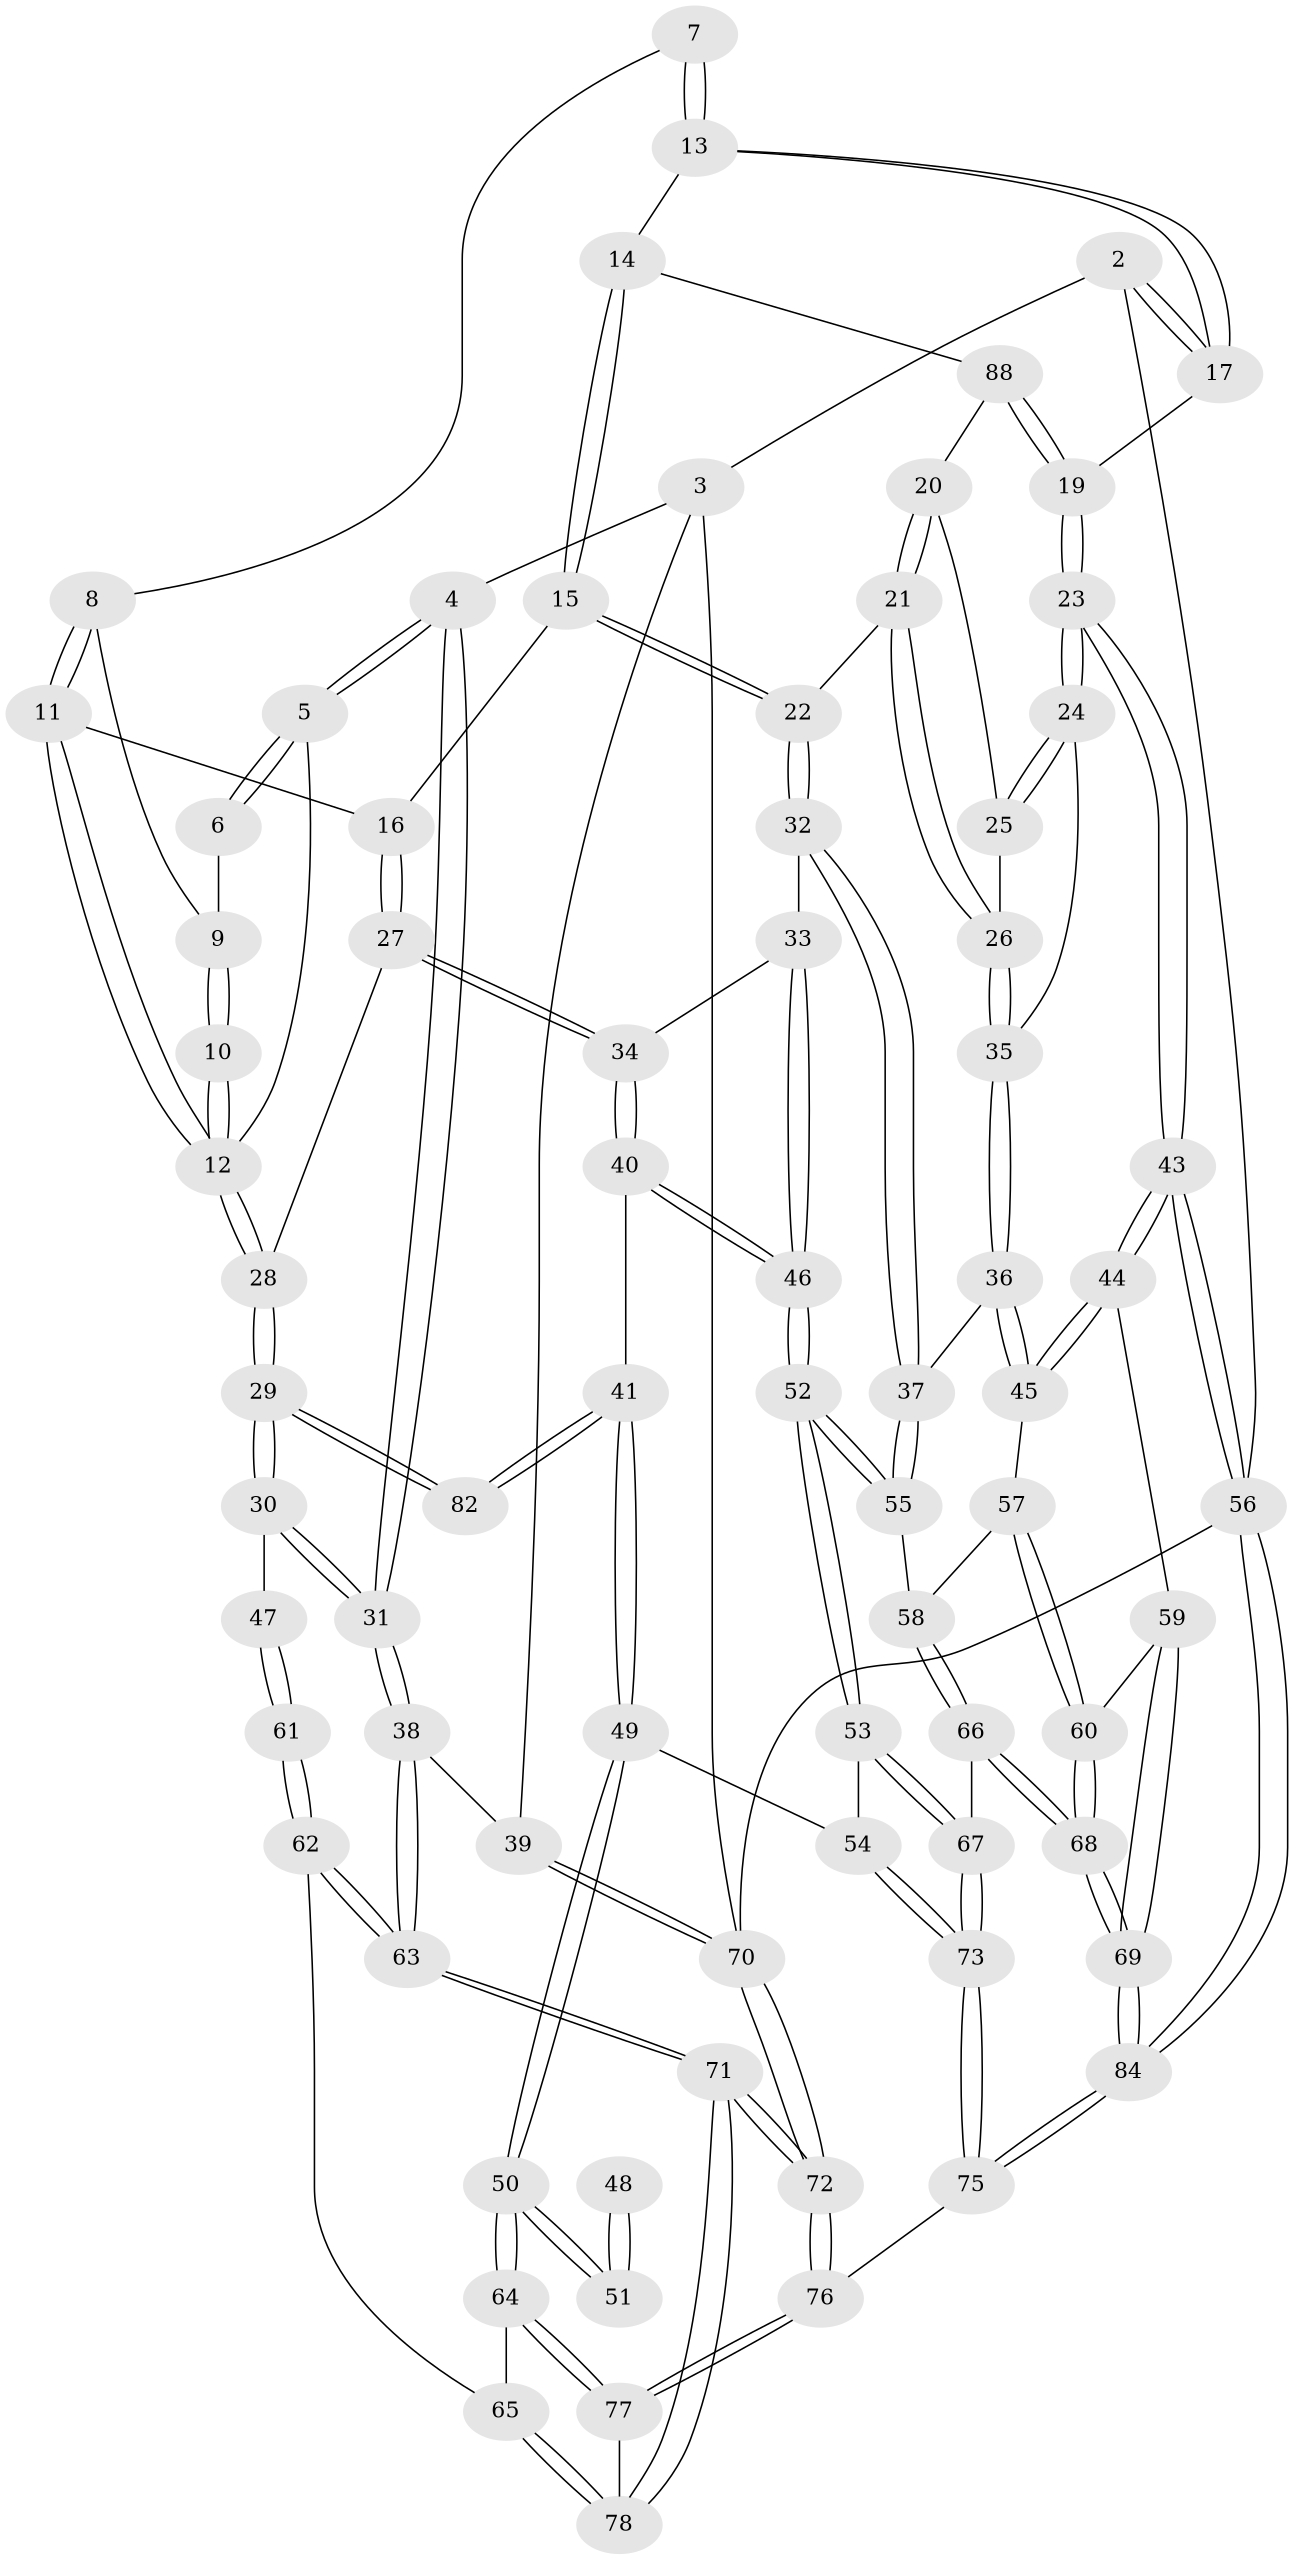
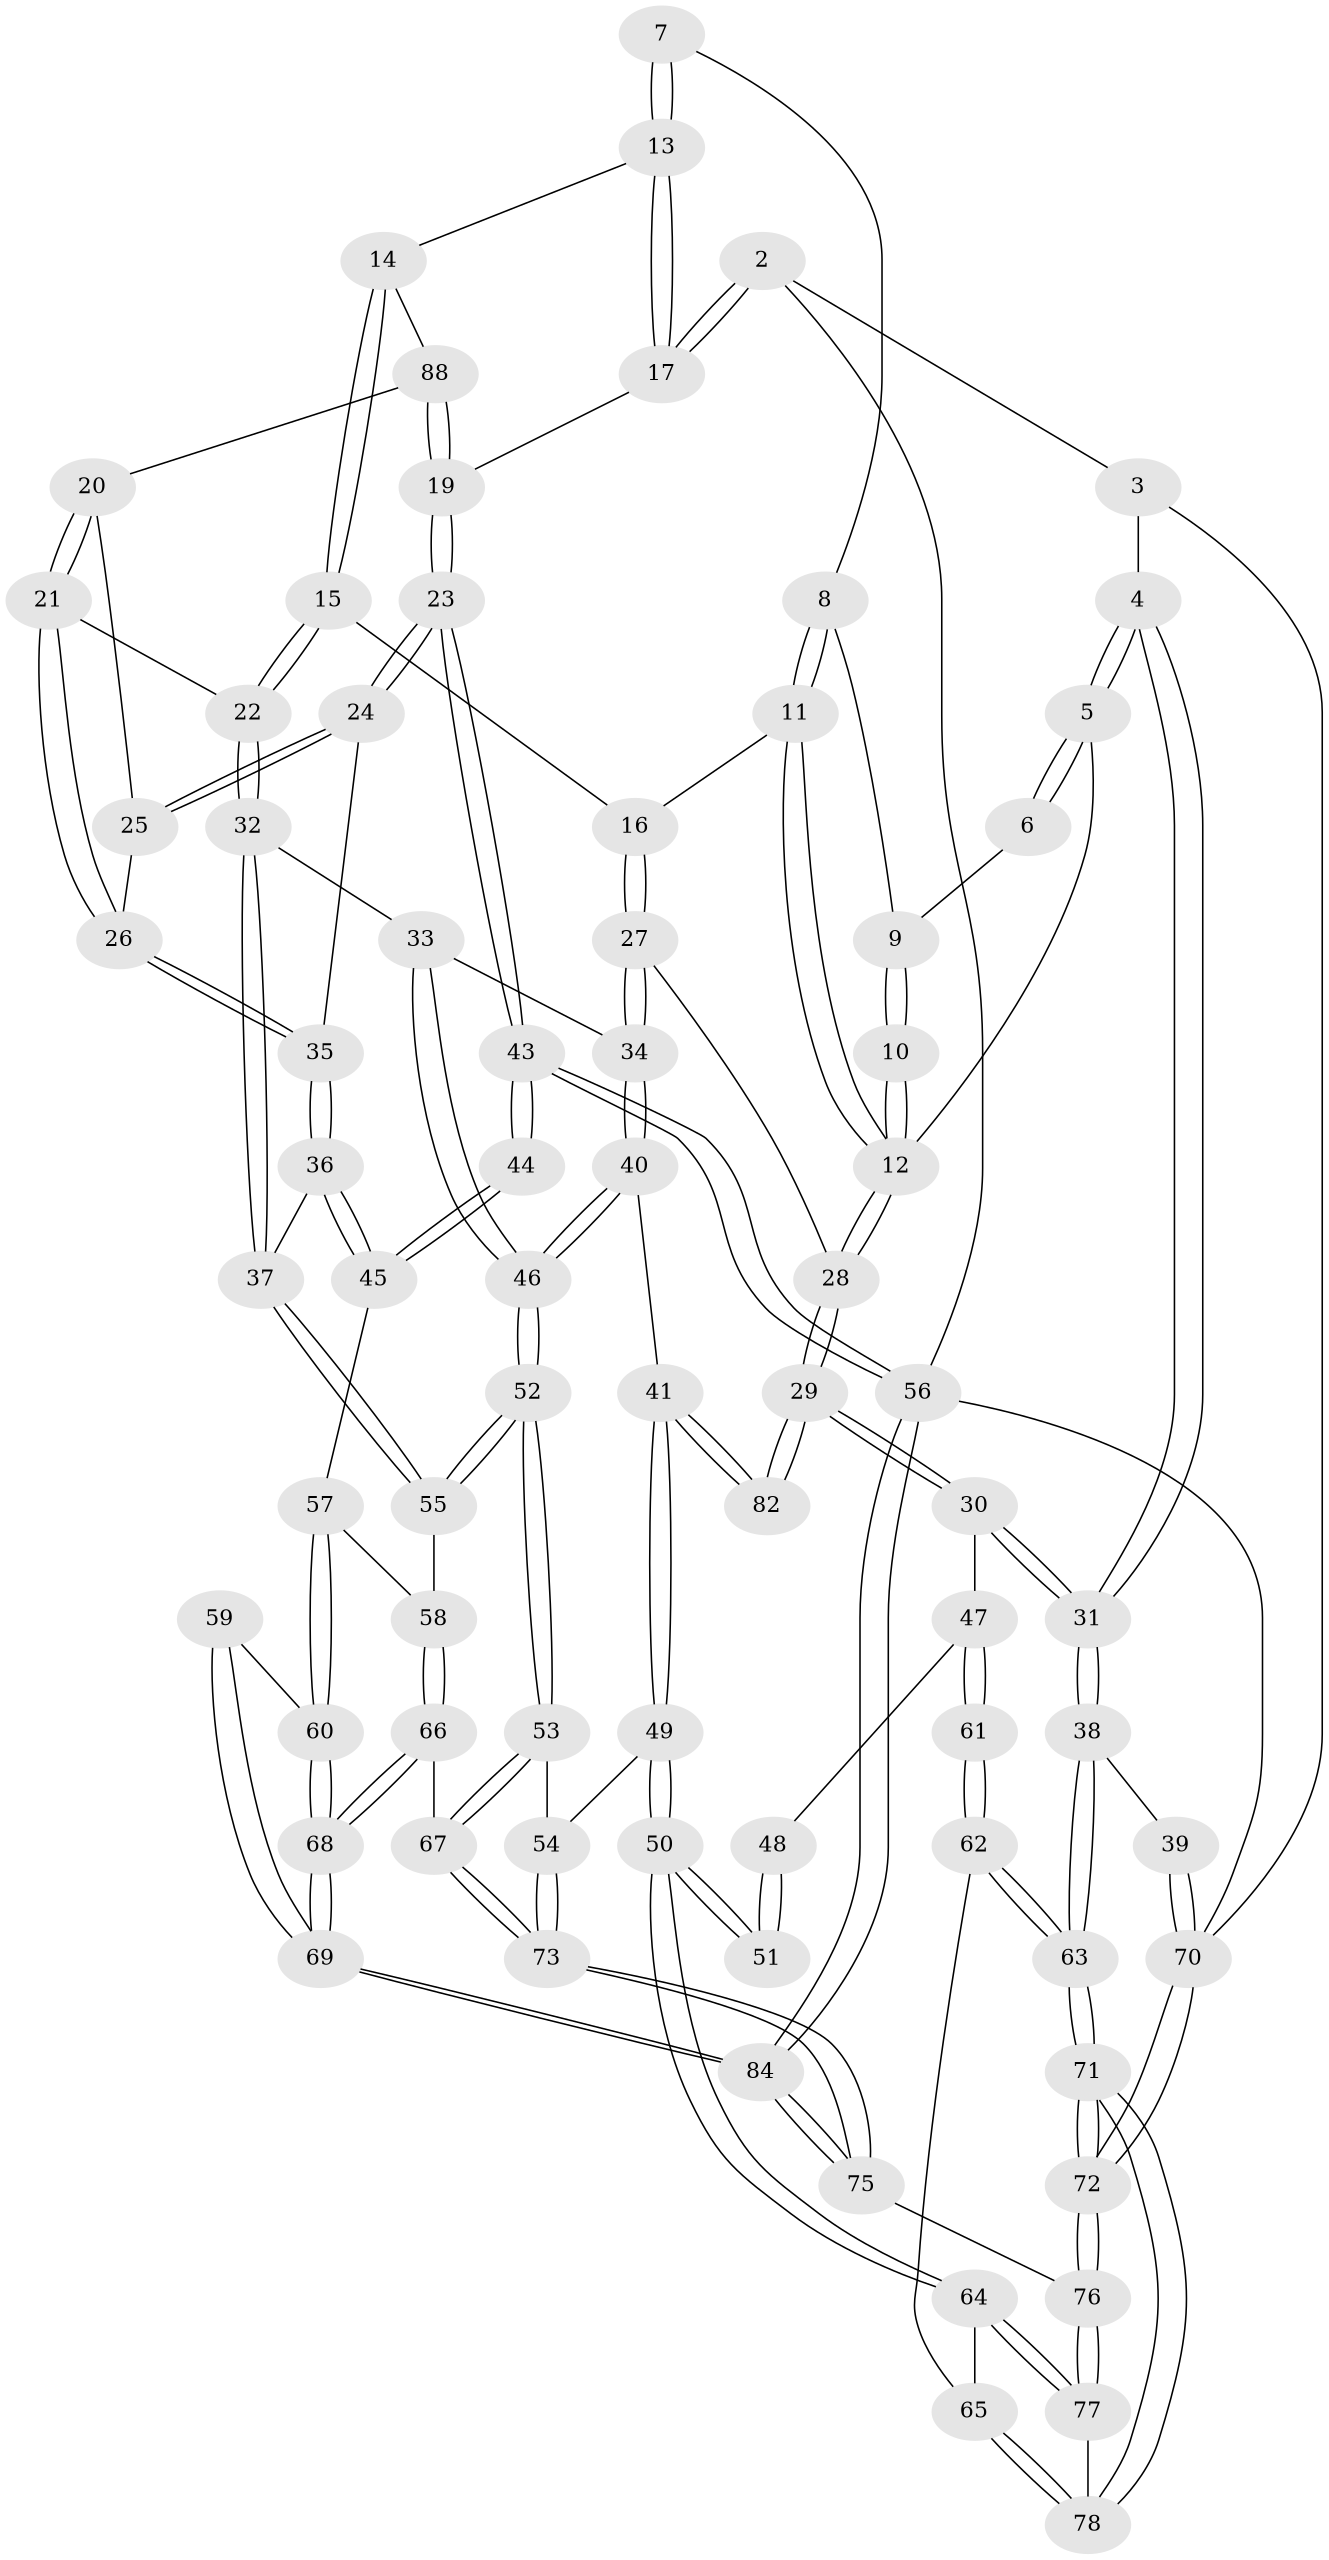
(540, 1156) -> none
(1143, 1450) -> none
none -> (874, 1733)
